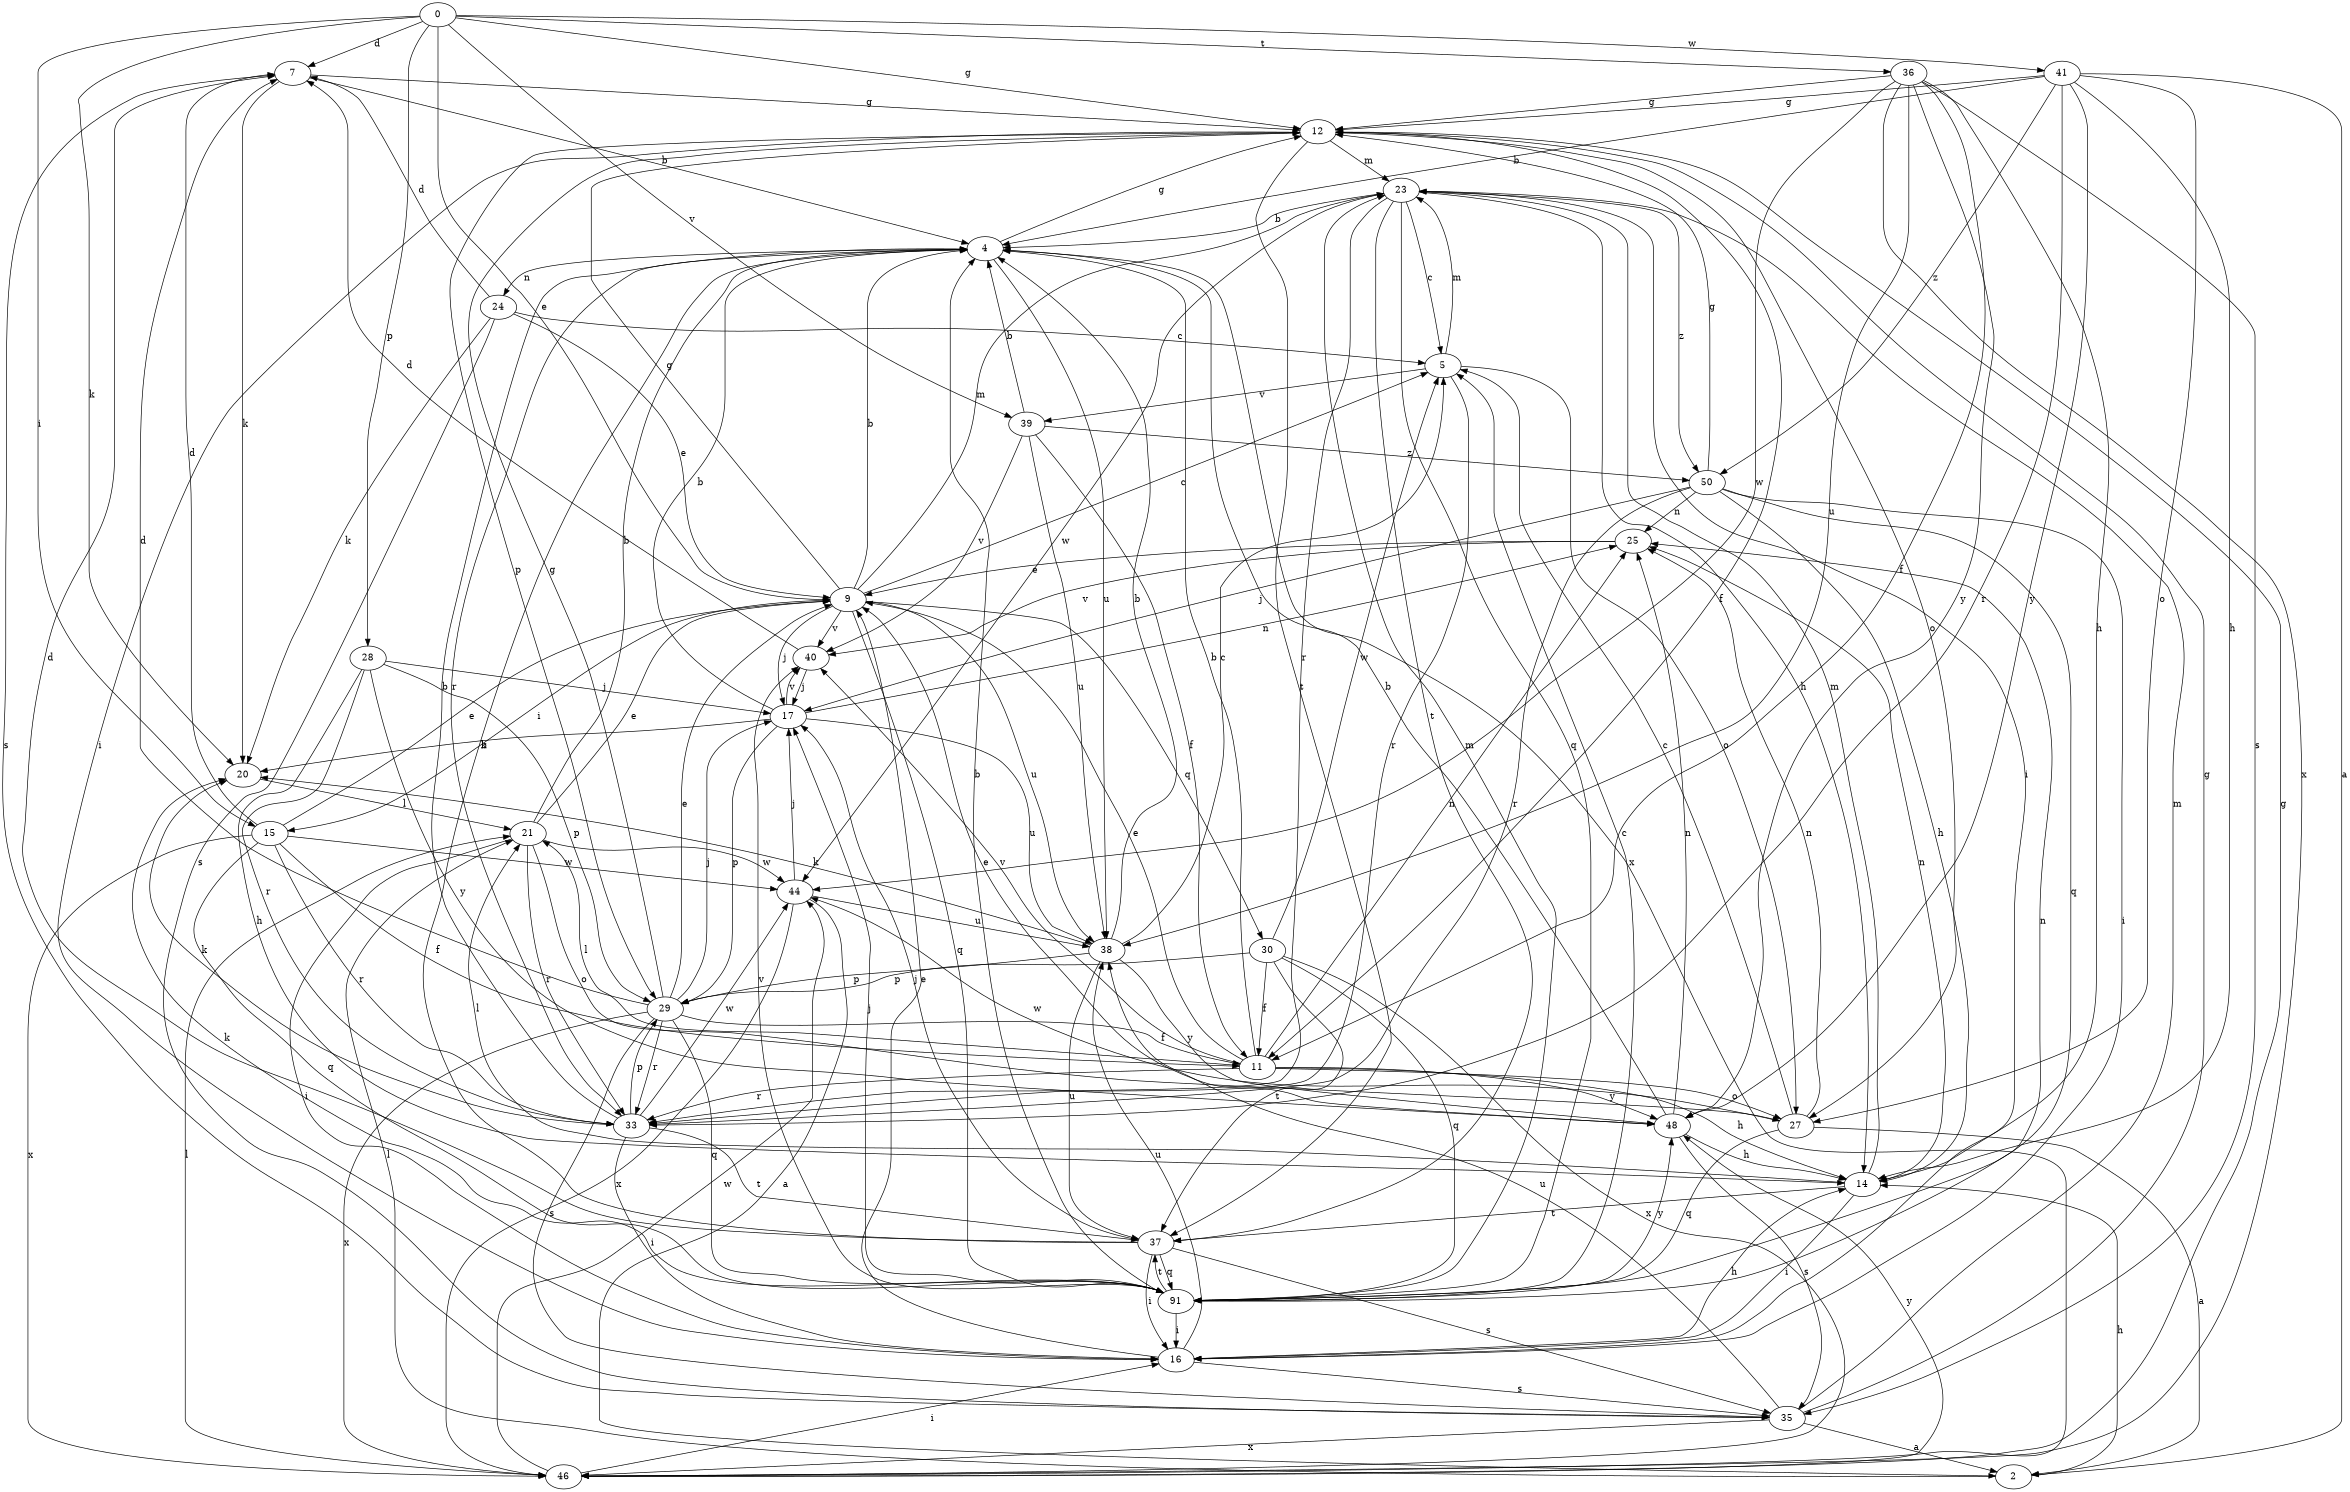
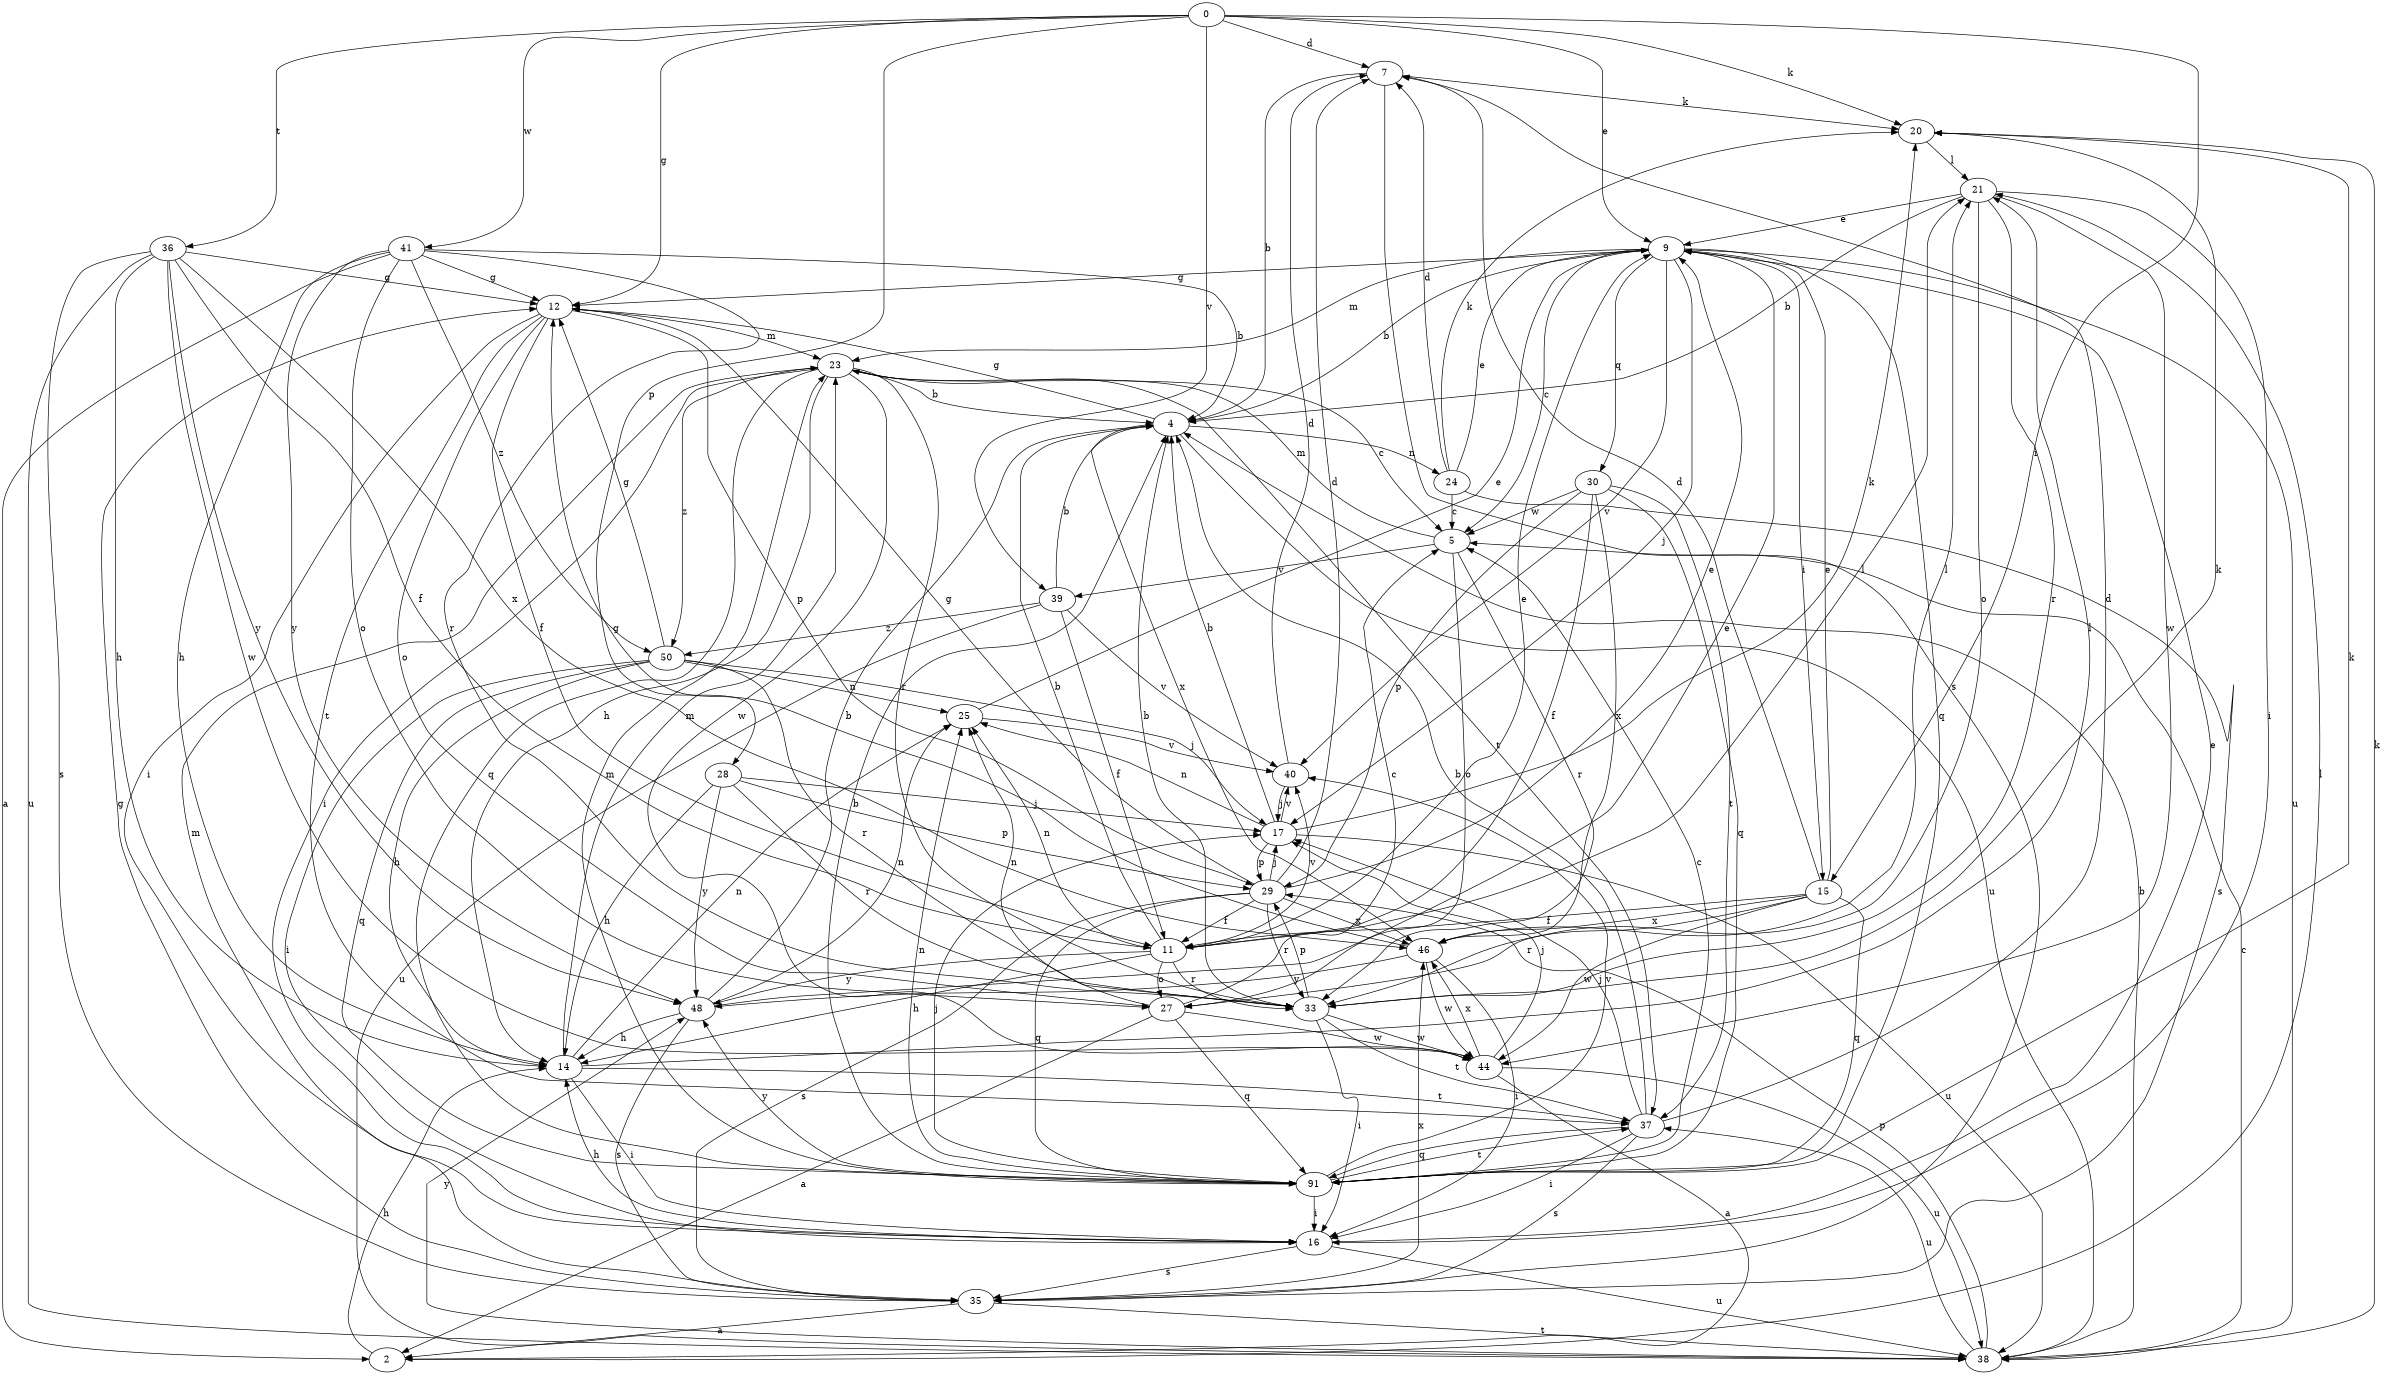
(802, 102) -> none
(489, 524) -> none
(1543, 1184) -> (1543, 1331)
